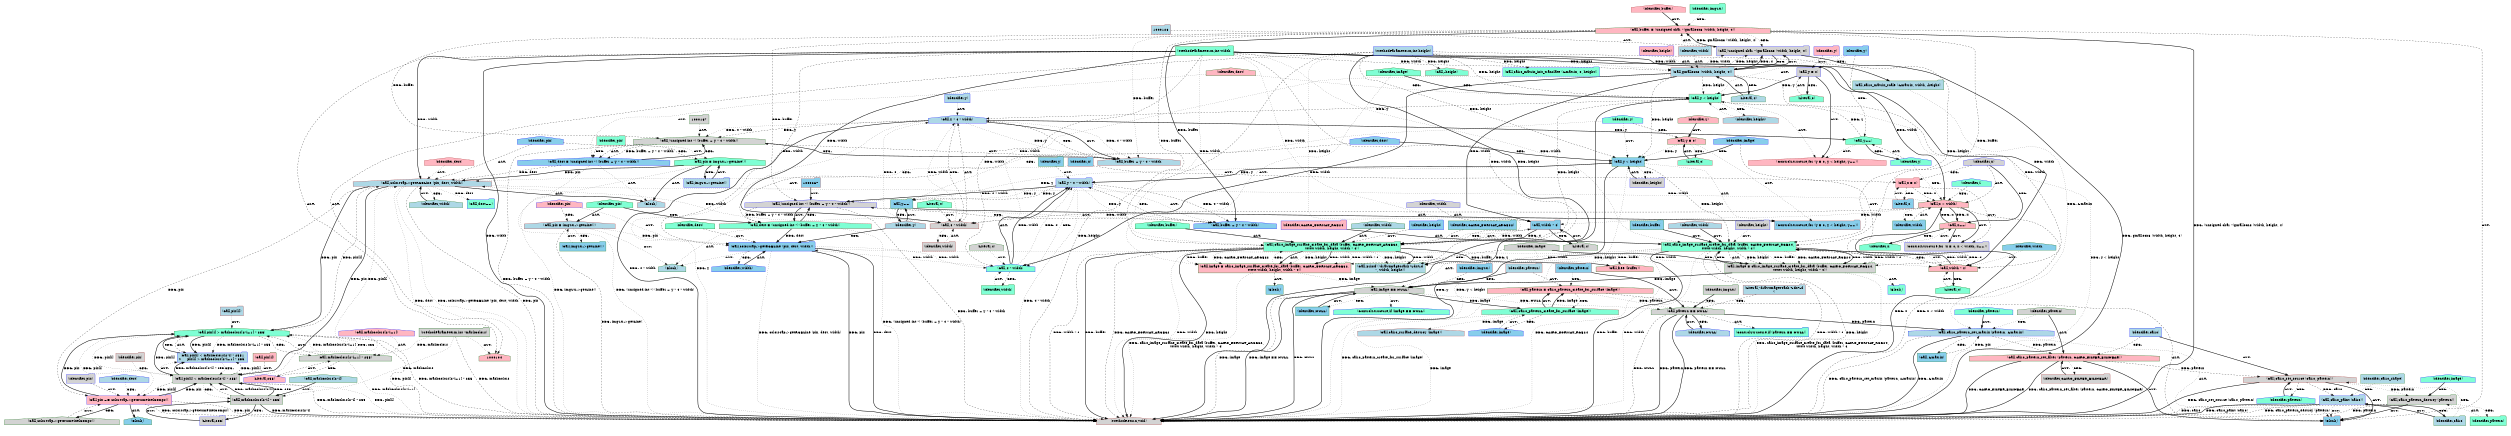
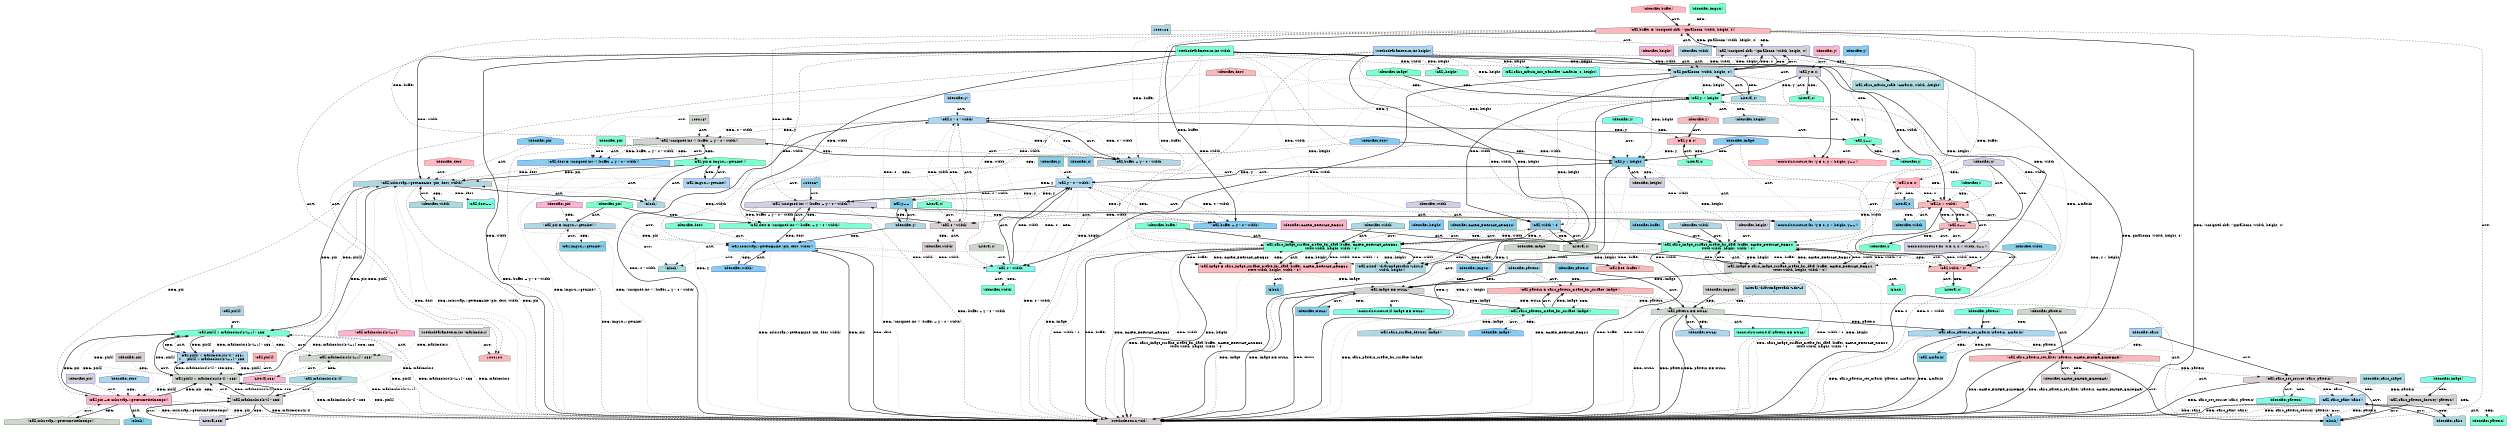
(1953, 235) -> (1953, 235)
(1476, 321) -> (1476, 321)
(1727, 321) -> (1727, 321)
(1430, 394) -> (1077, 262)
